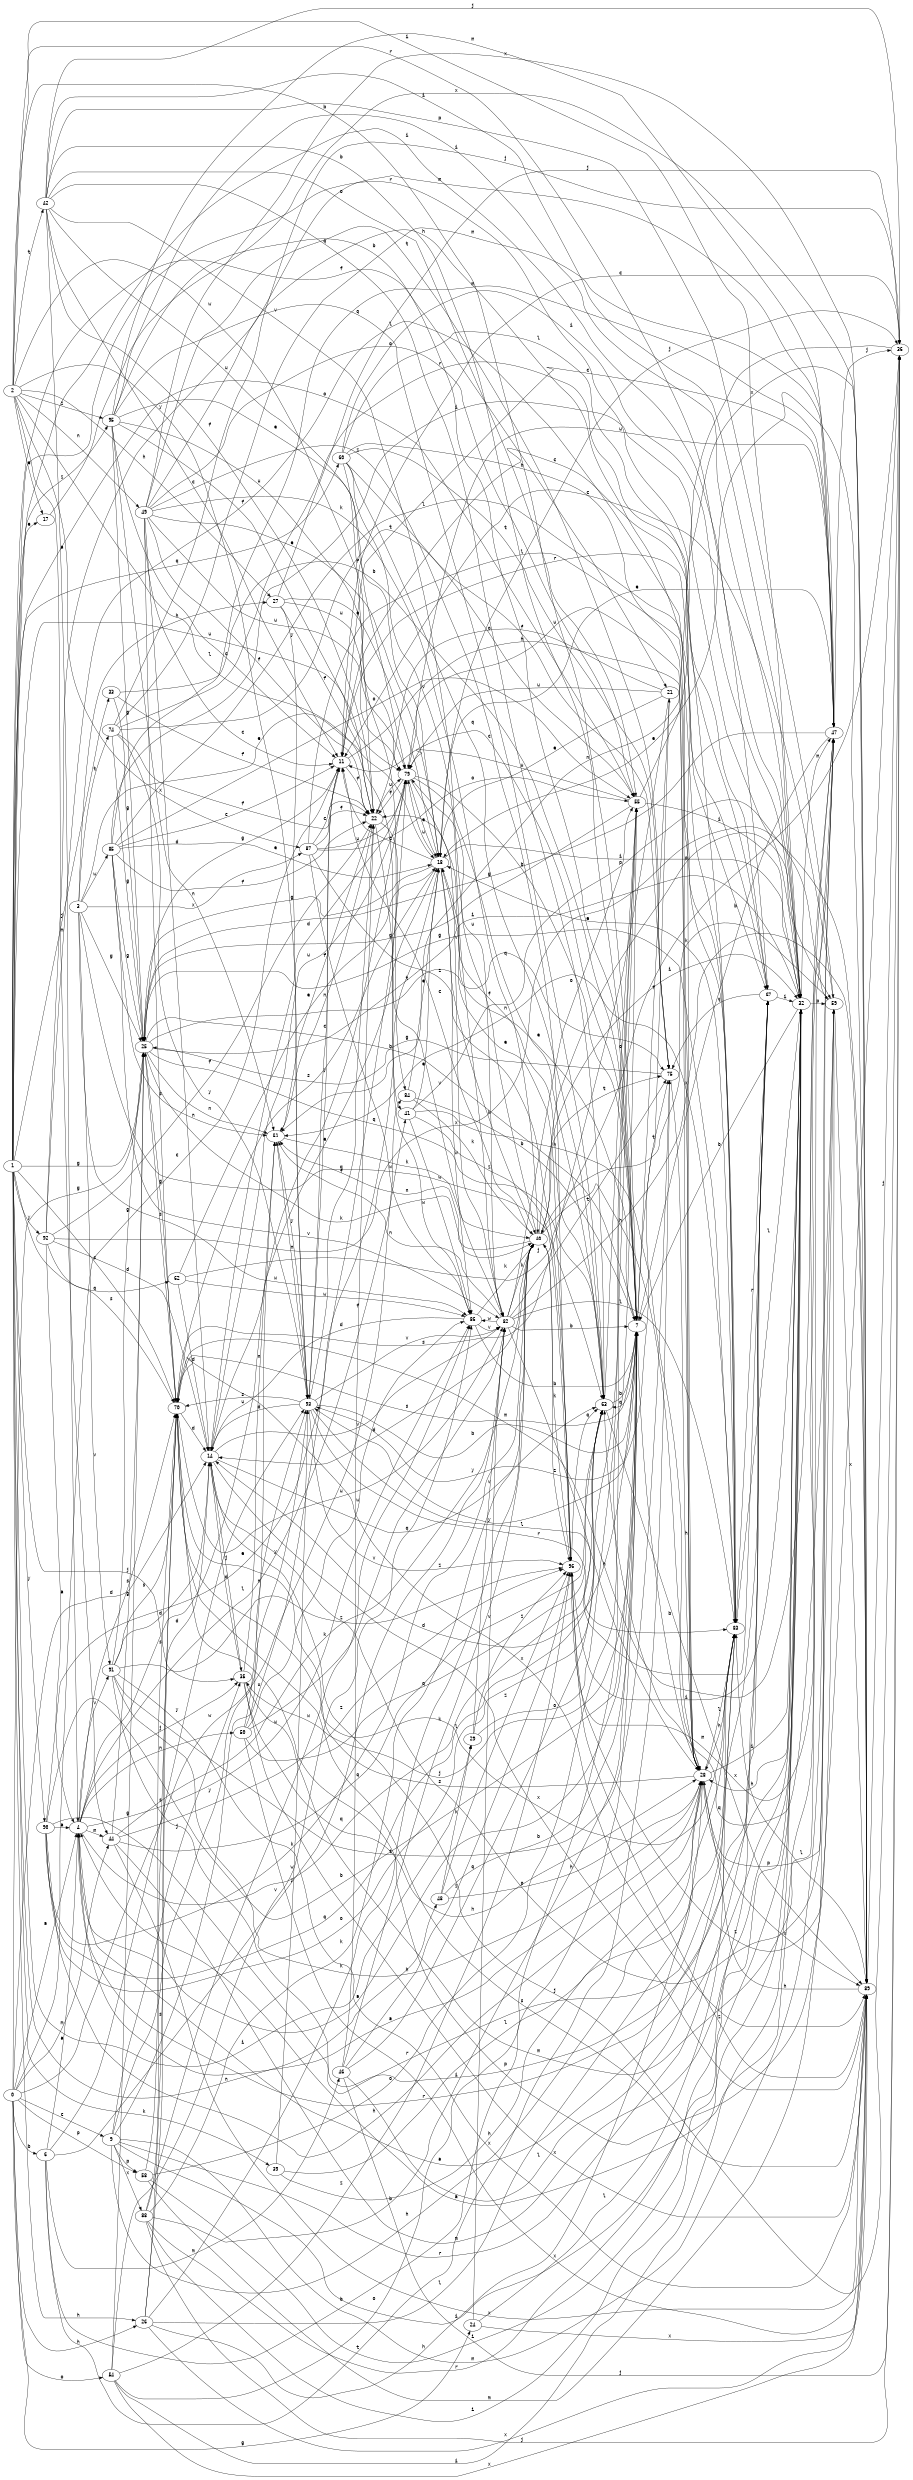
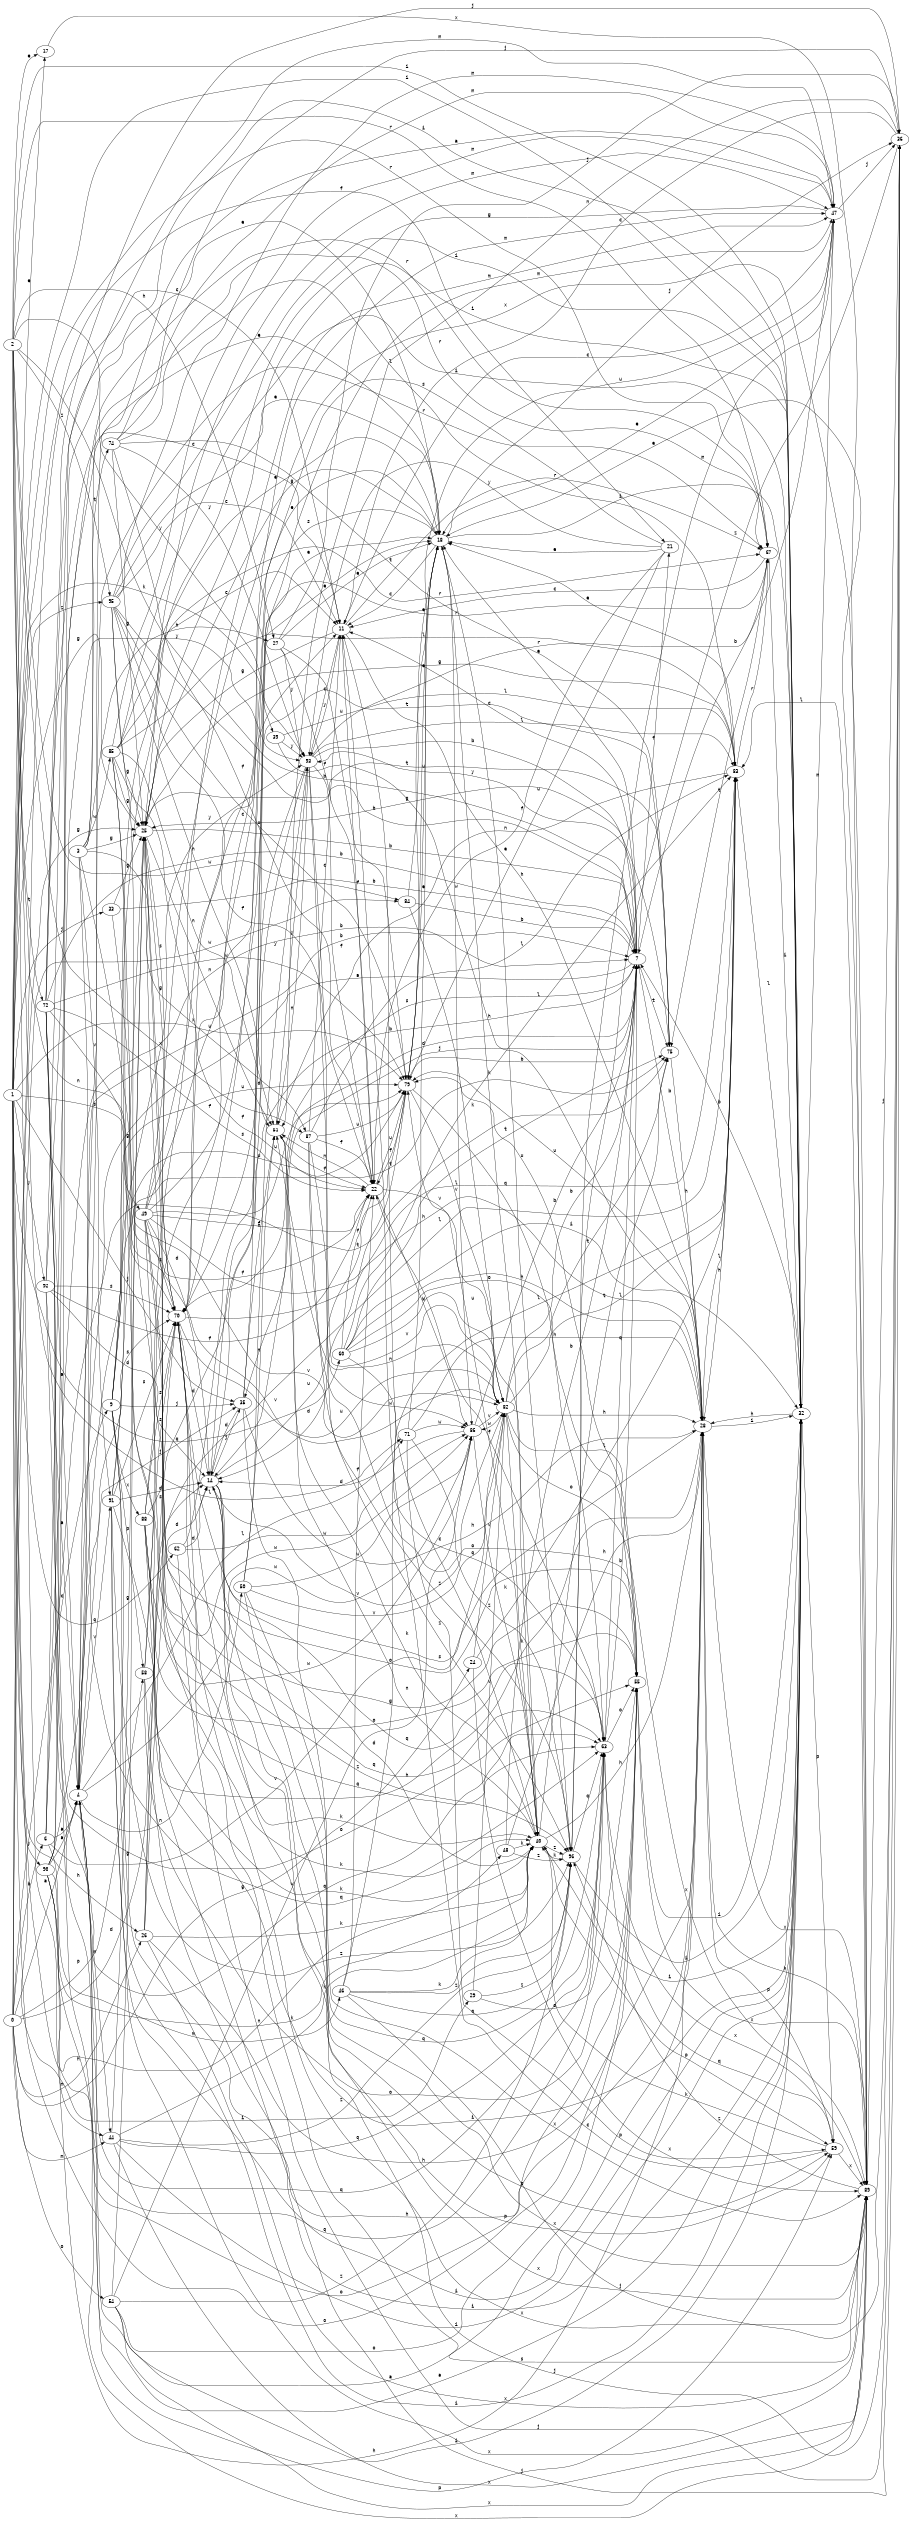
(45, 203) -> (45, 1006)
(407, 1114) -> (407, 1435)
(456, 1821) -> (520, 1847)
(456, 2239) -> (456, 2325)
